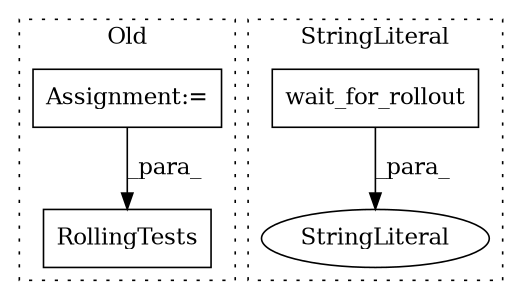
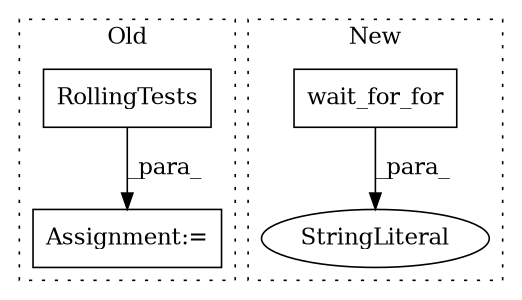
(375, 38) -> (375, 38)
(375, 98) -> (375, 98)
(127, 160) -> (127, 160)
